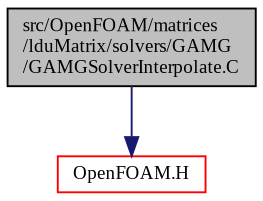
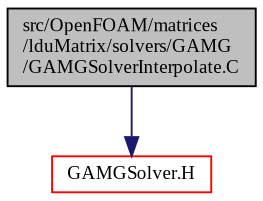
(132, 174) -> (132, 174)
